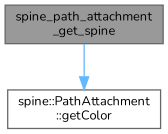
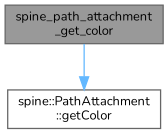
(84, 24) -> (84, 24)
